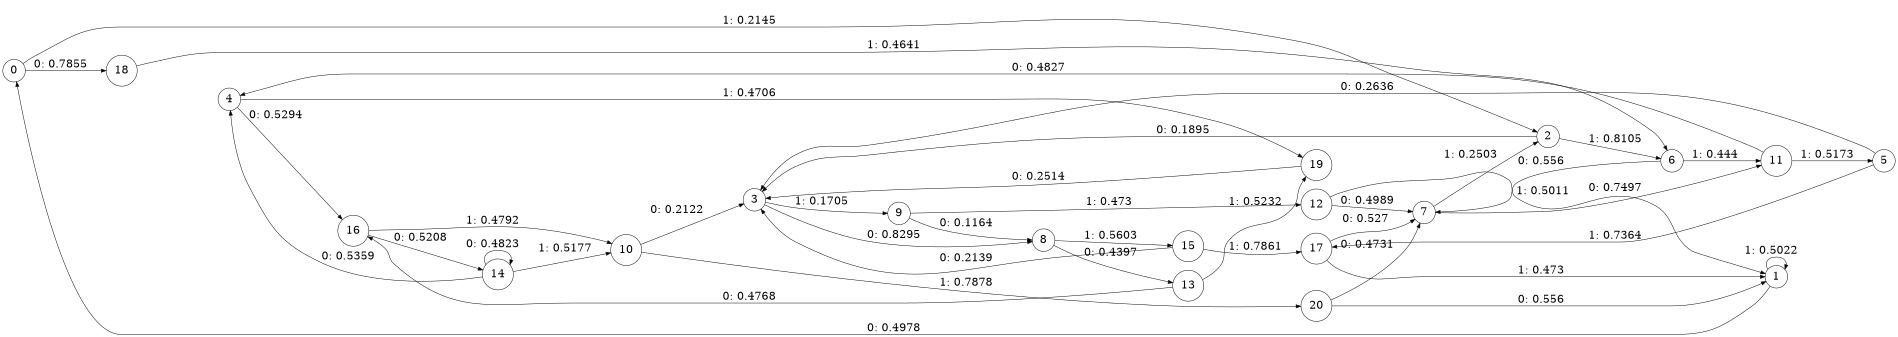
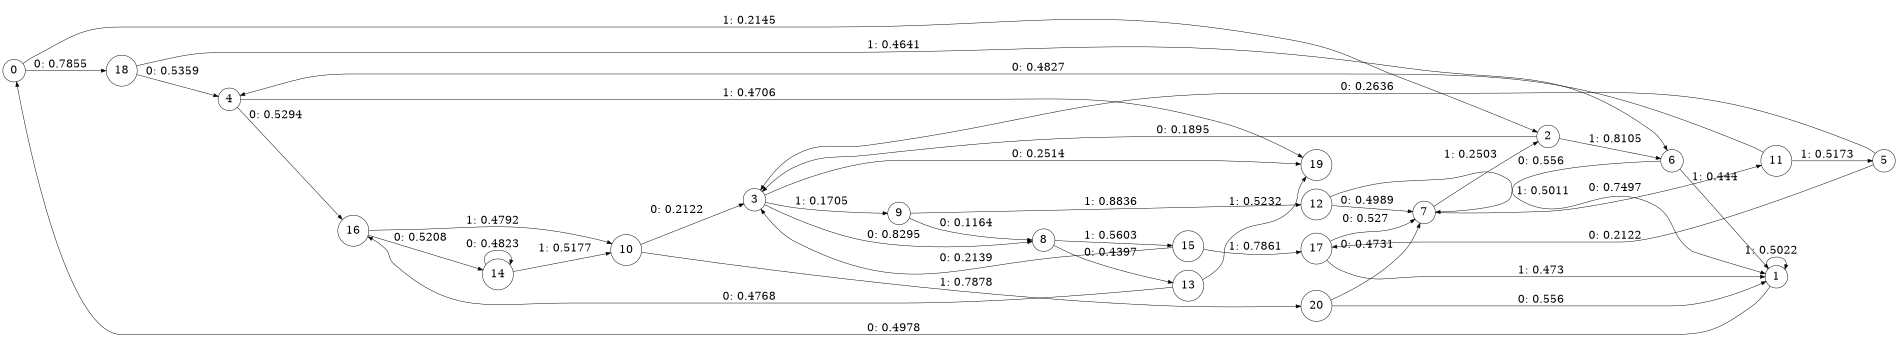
(1720, 161) -> (1721, 215)
(1036, 185) -> (1028, 160)
(1116, 202) -> (1116, 202)
(1620, 236) -> (1620, 236)
(313, 259) -> (175, 85)
